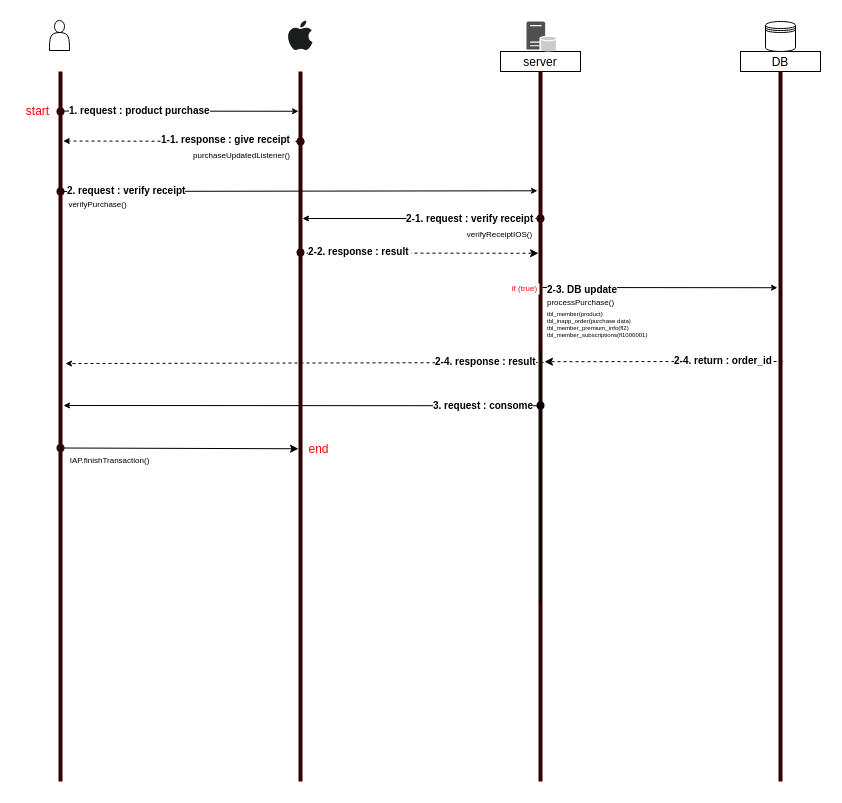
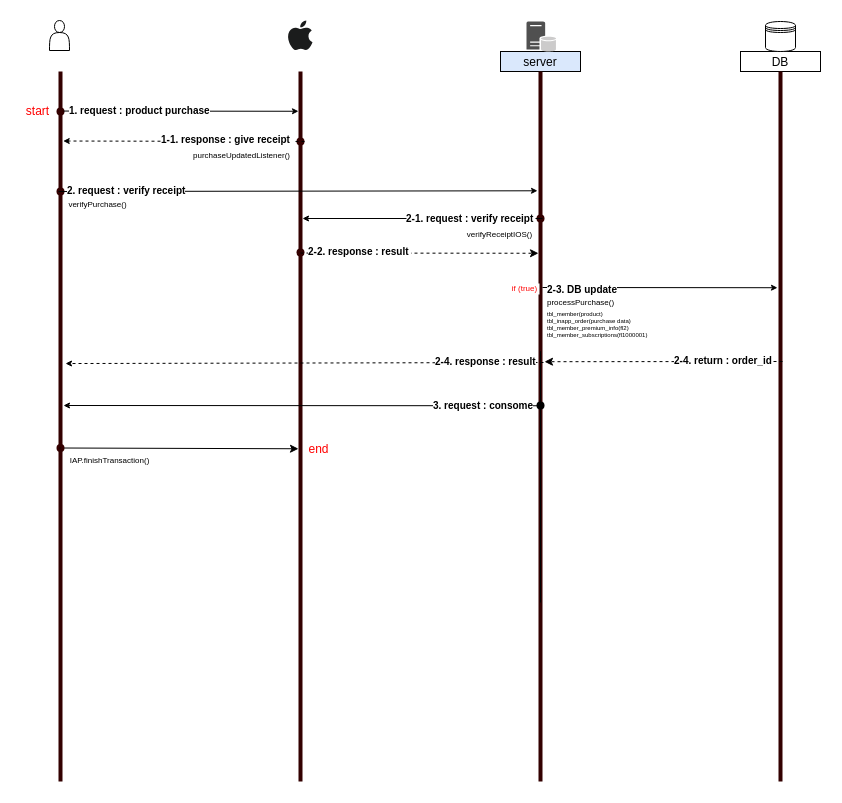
(541, 62) -> (541, 62)
